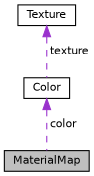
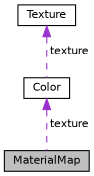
(62, 125) -> (68, 125)
